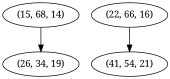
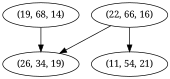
(41, 15) -> (41, 15)
none -> (88, 38)
(130, 64) -> (130, 64)
